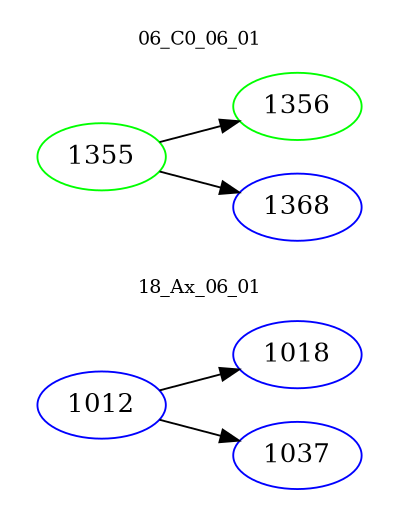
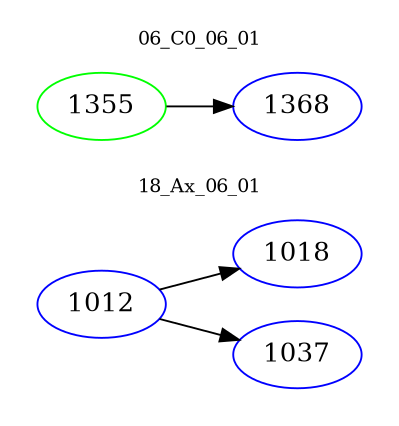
(297, 106) -> none
